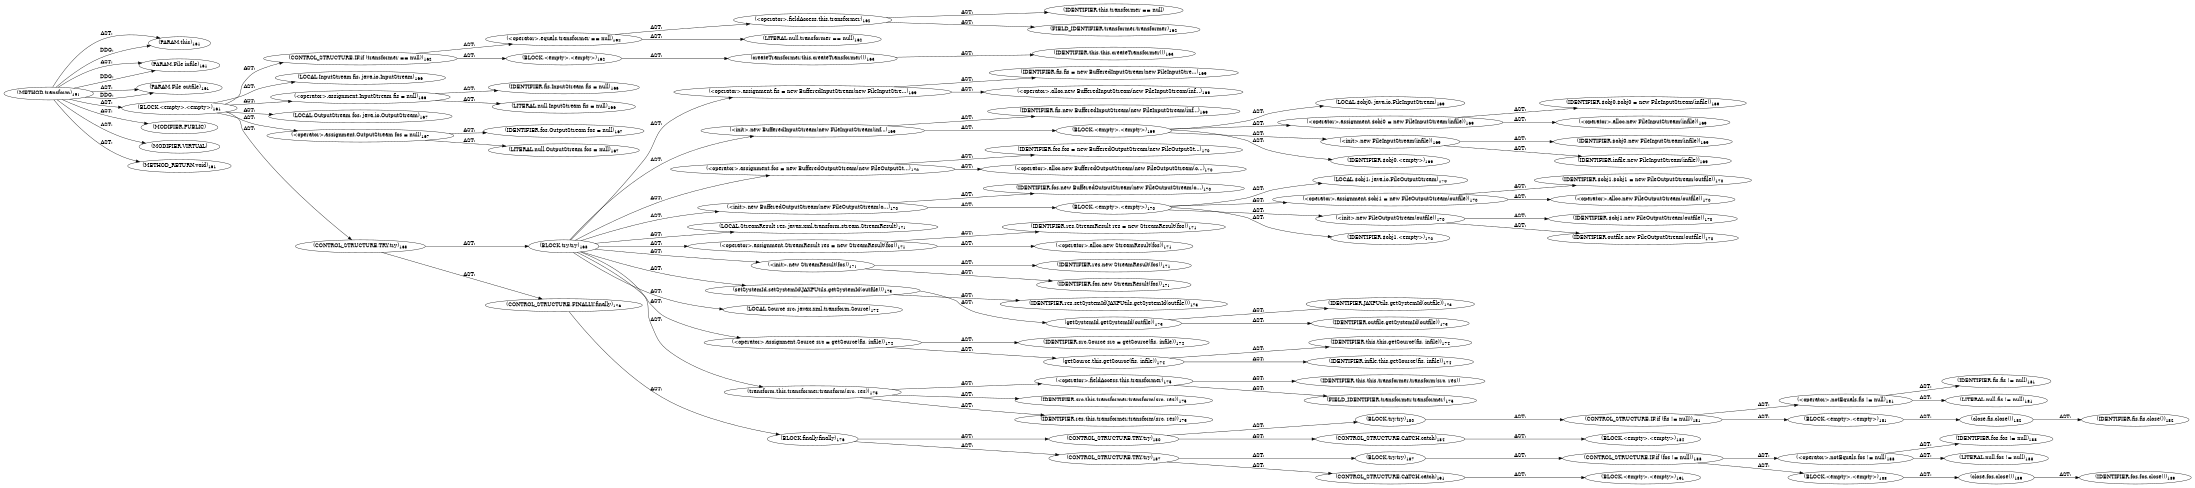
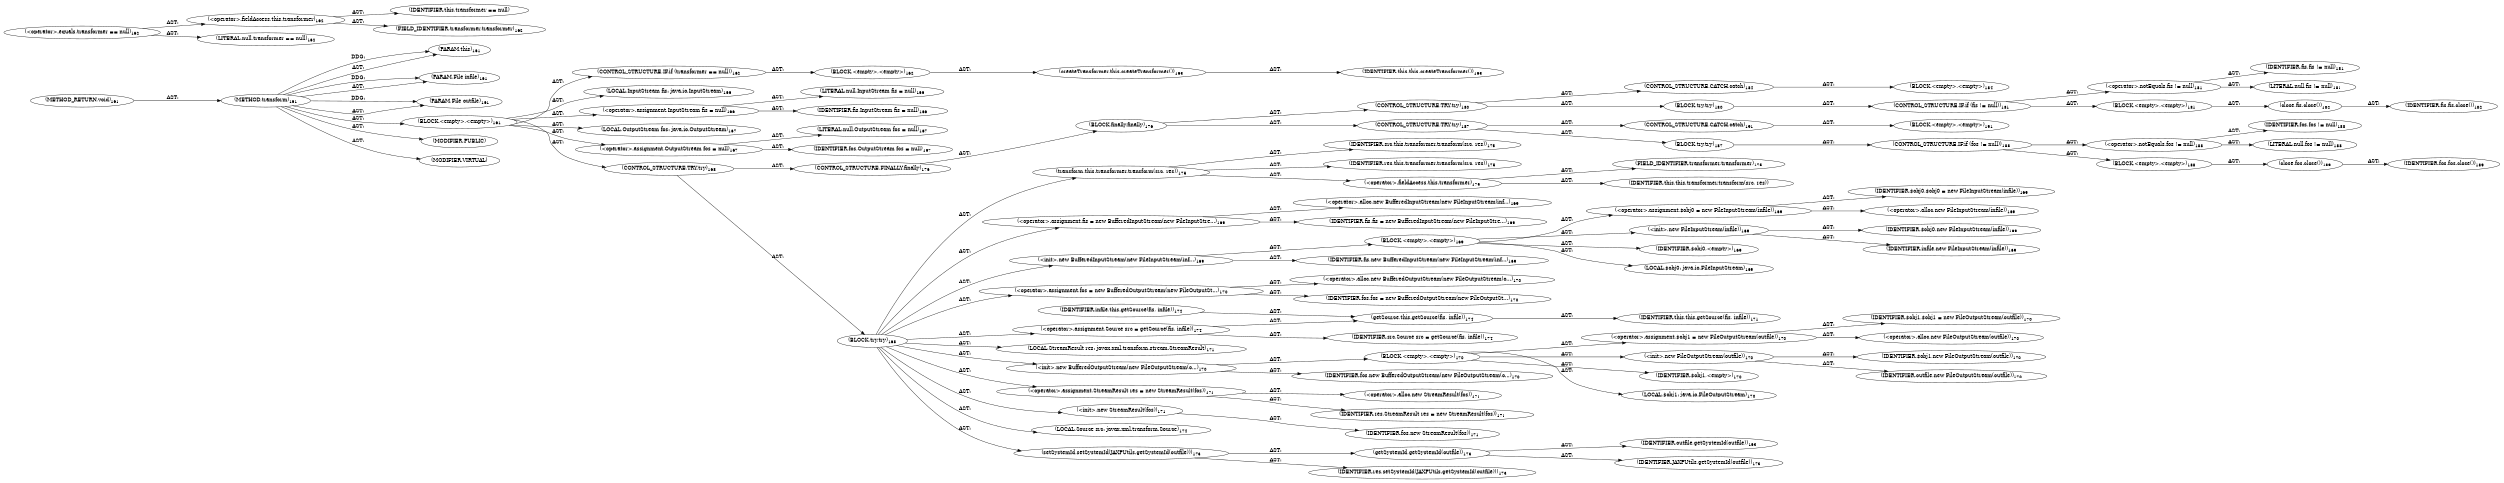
(462, 49) -> none
(90, 137) -> (176, 101)
(1114, 266) -> none
(1444, 323) -> (1753, 443)
(1446, 342) -> (1754, 318)
(1244, 362) -> (1276, 315)
